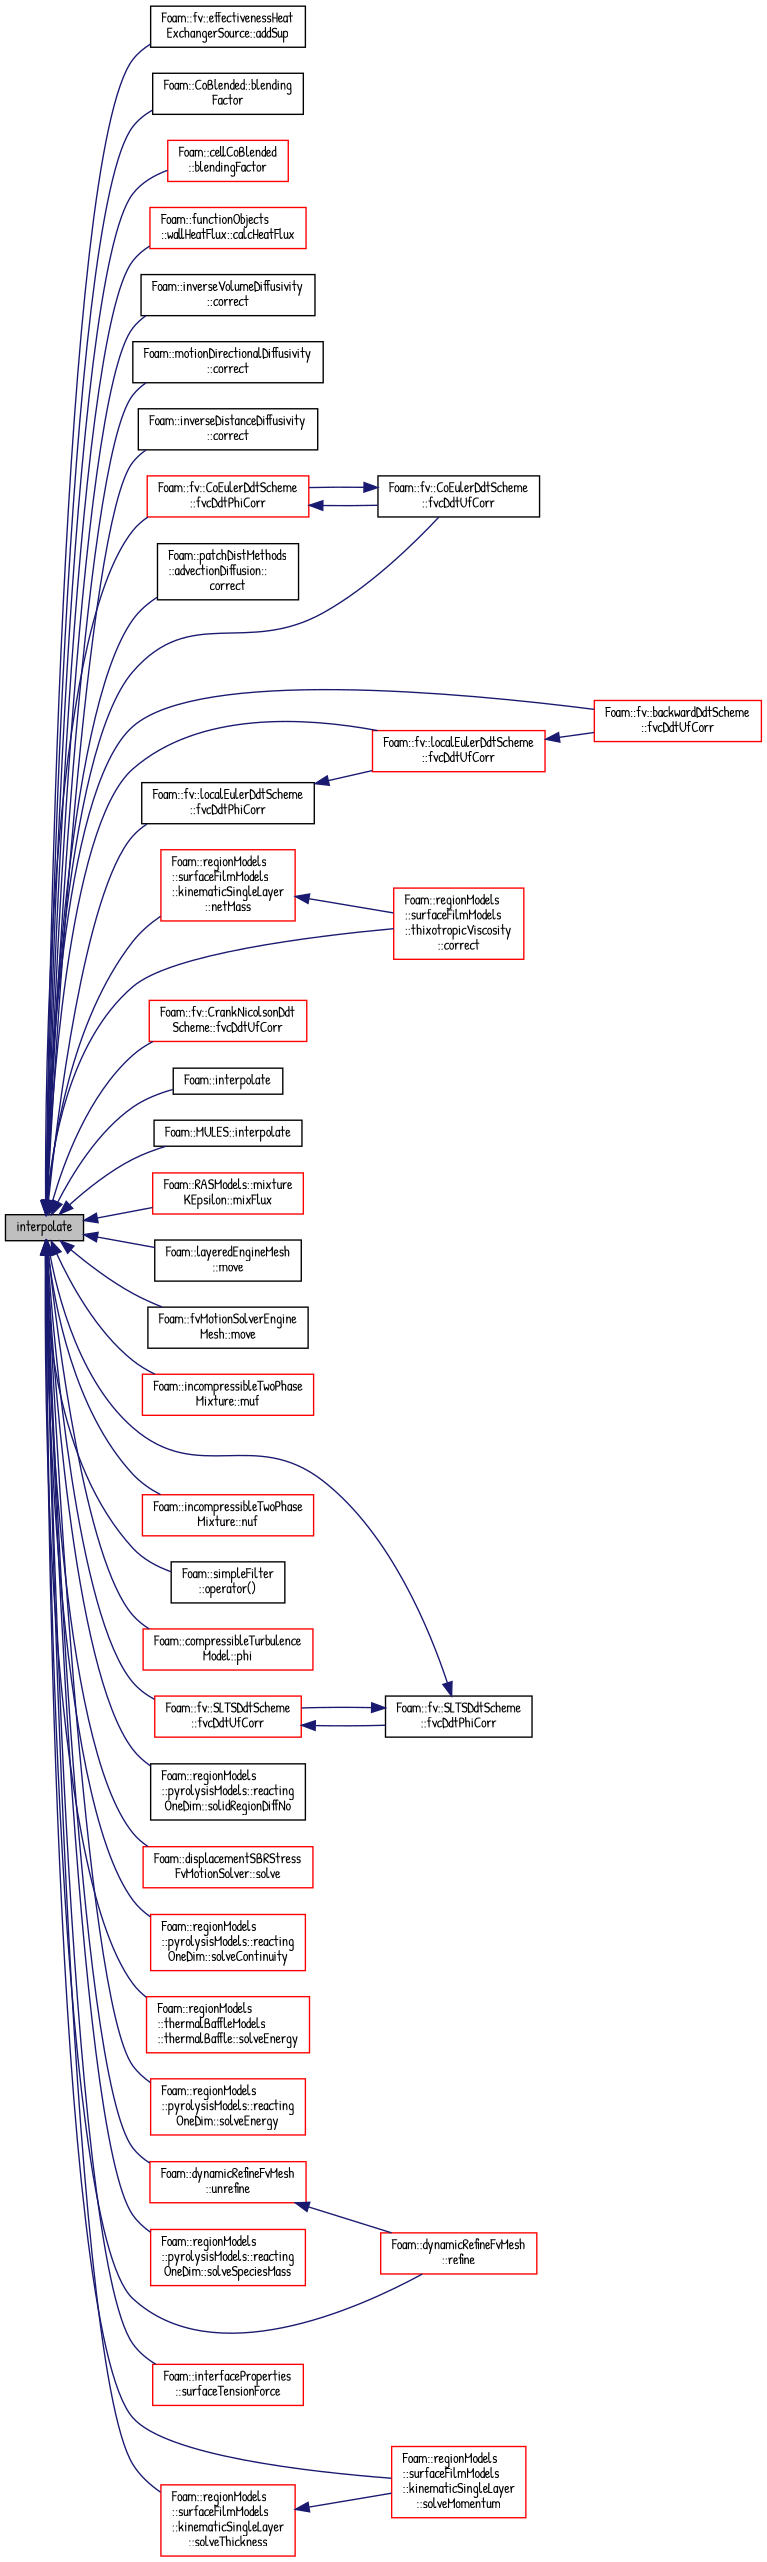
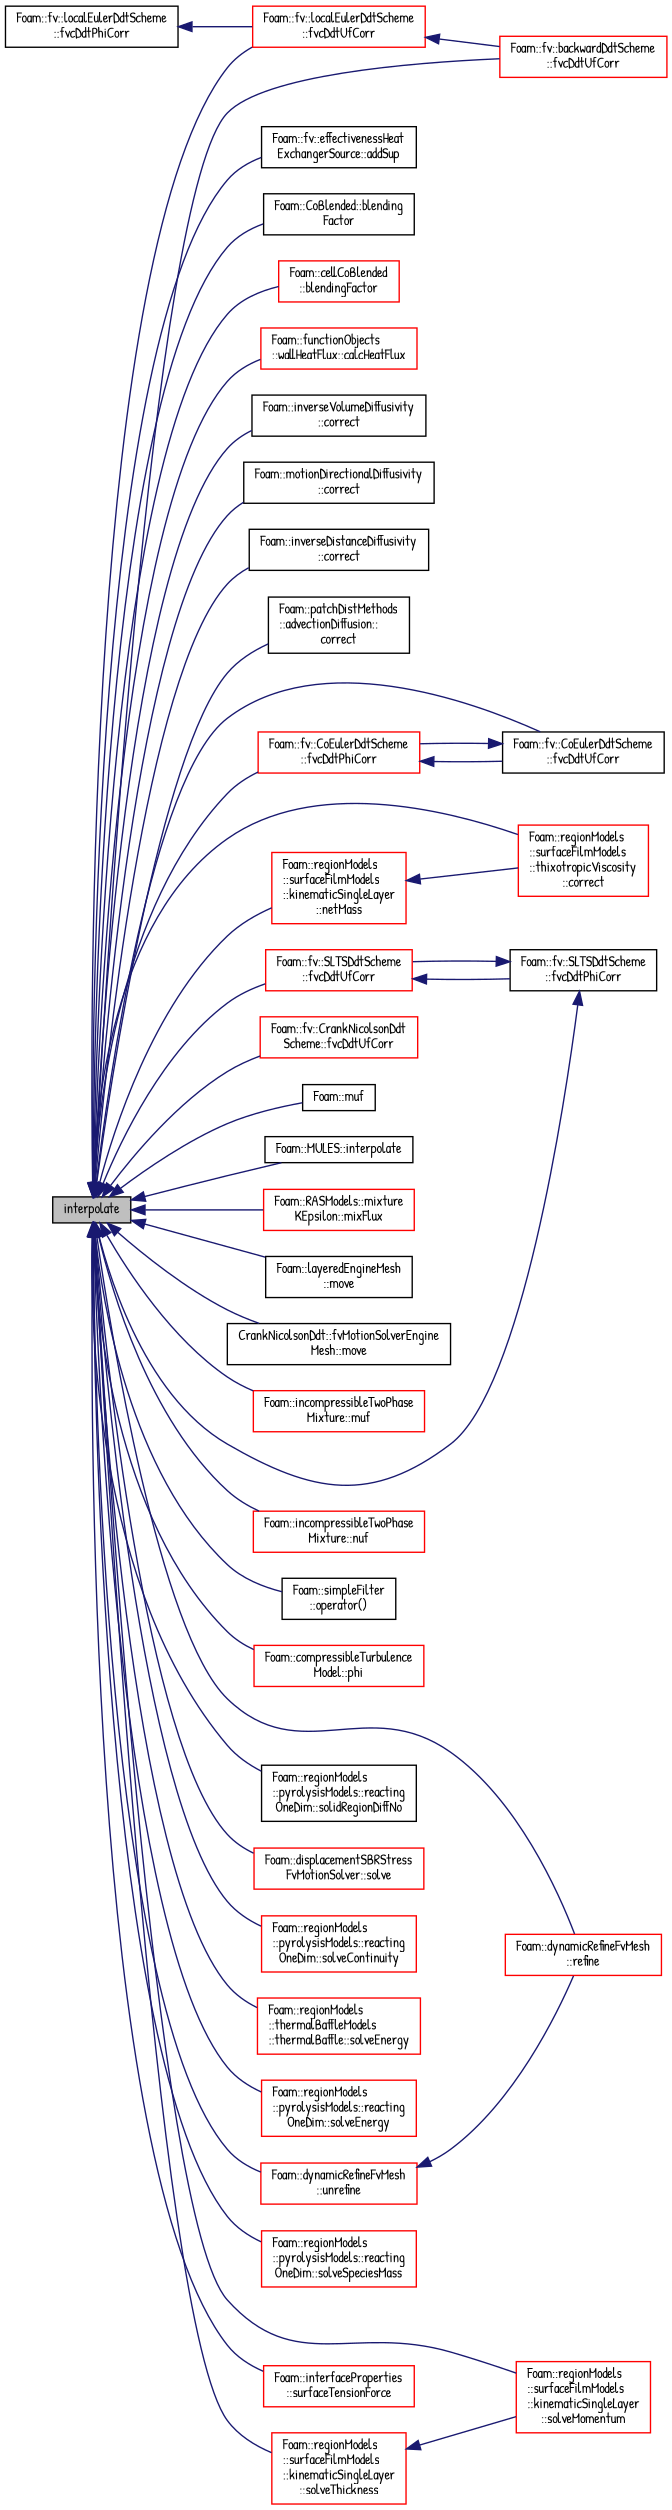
(76, 1005) -> none
(228, 1081) -> (339, 1098)
(228, 1328) -> (339, 1344)
